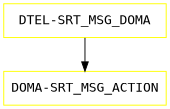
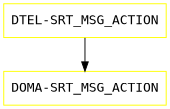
(85, 21) -> (85, 21)
